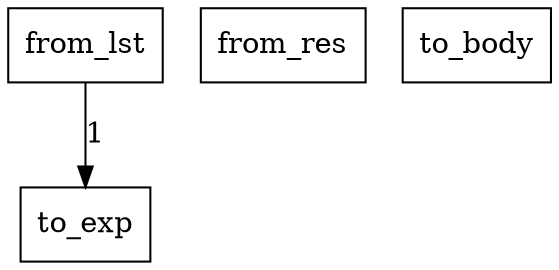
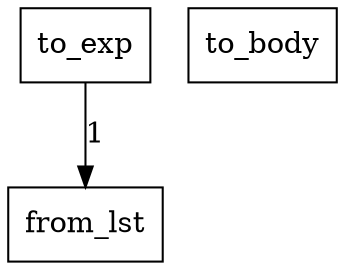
(283, 45) -> none
(85, 125) -> (85, 125)
